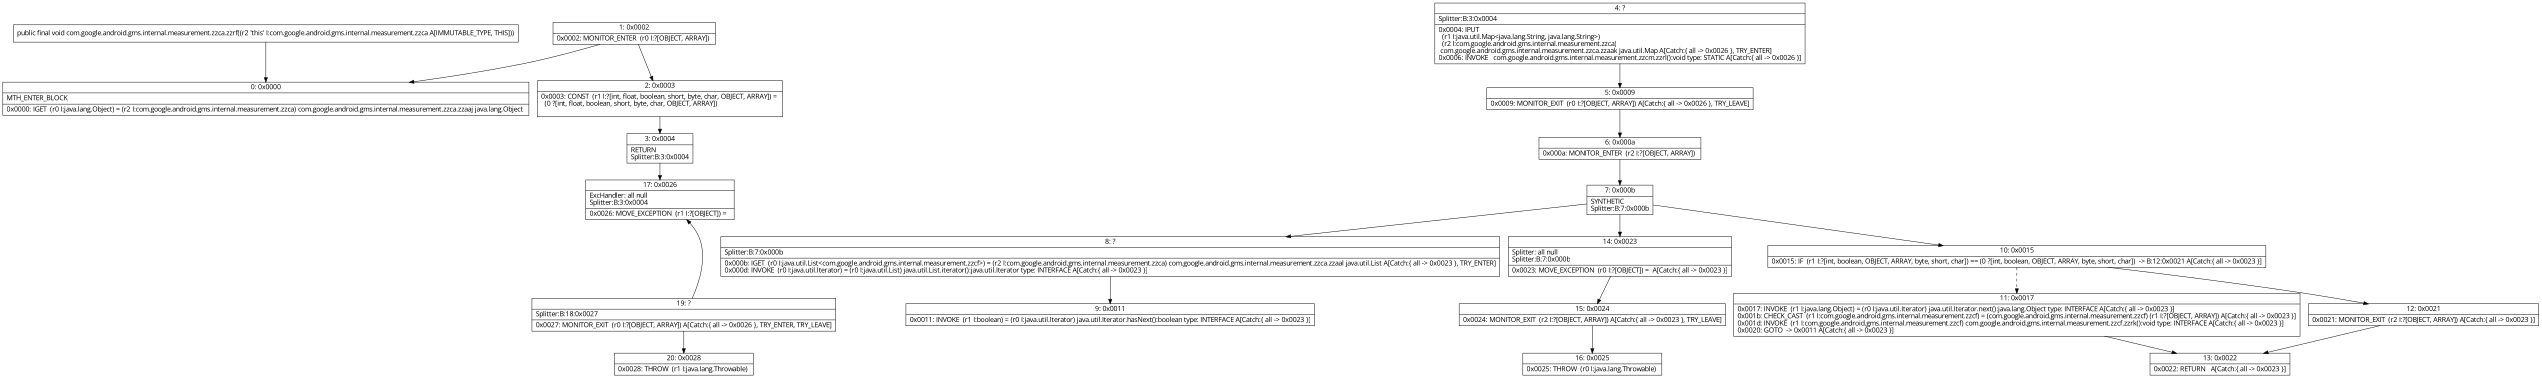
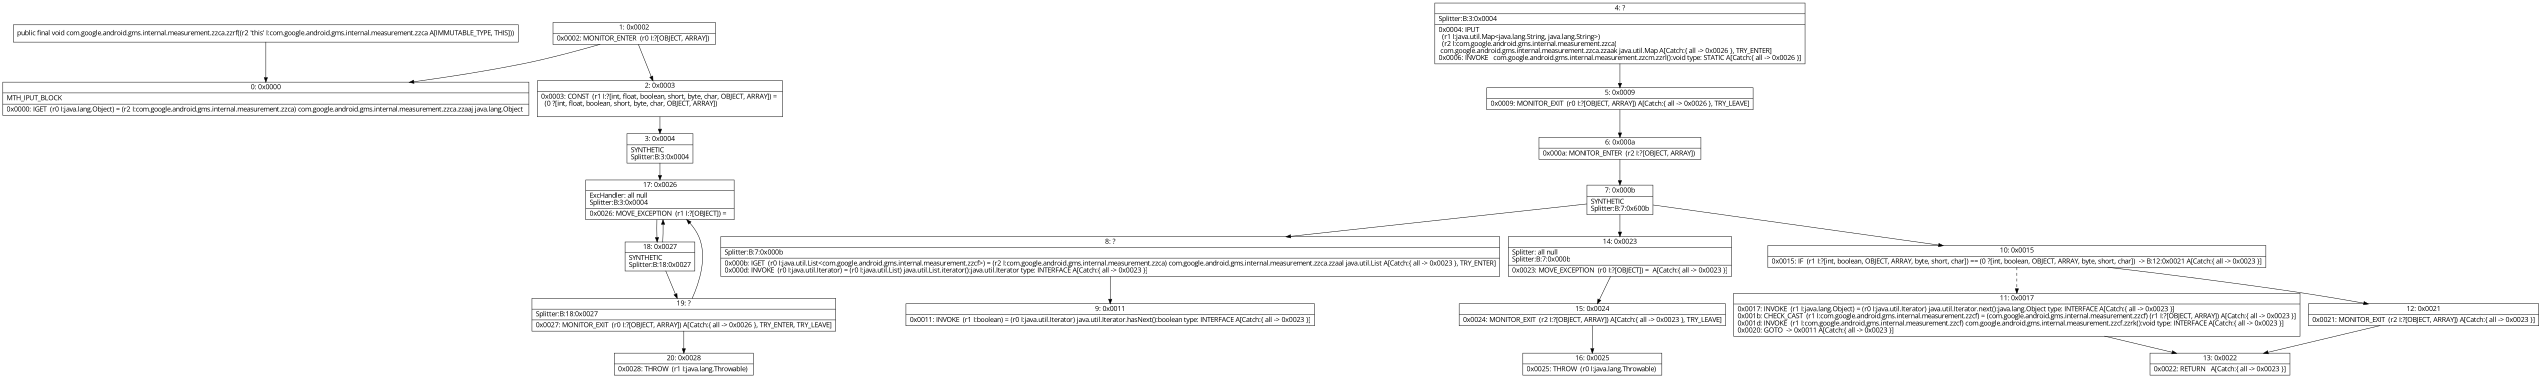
(37, 98) -> (34, 98)
(644, 150) -> (648, 150)
(1620, 209) -> (1620, 209)
none -> (660, 256)
